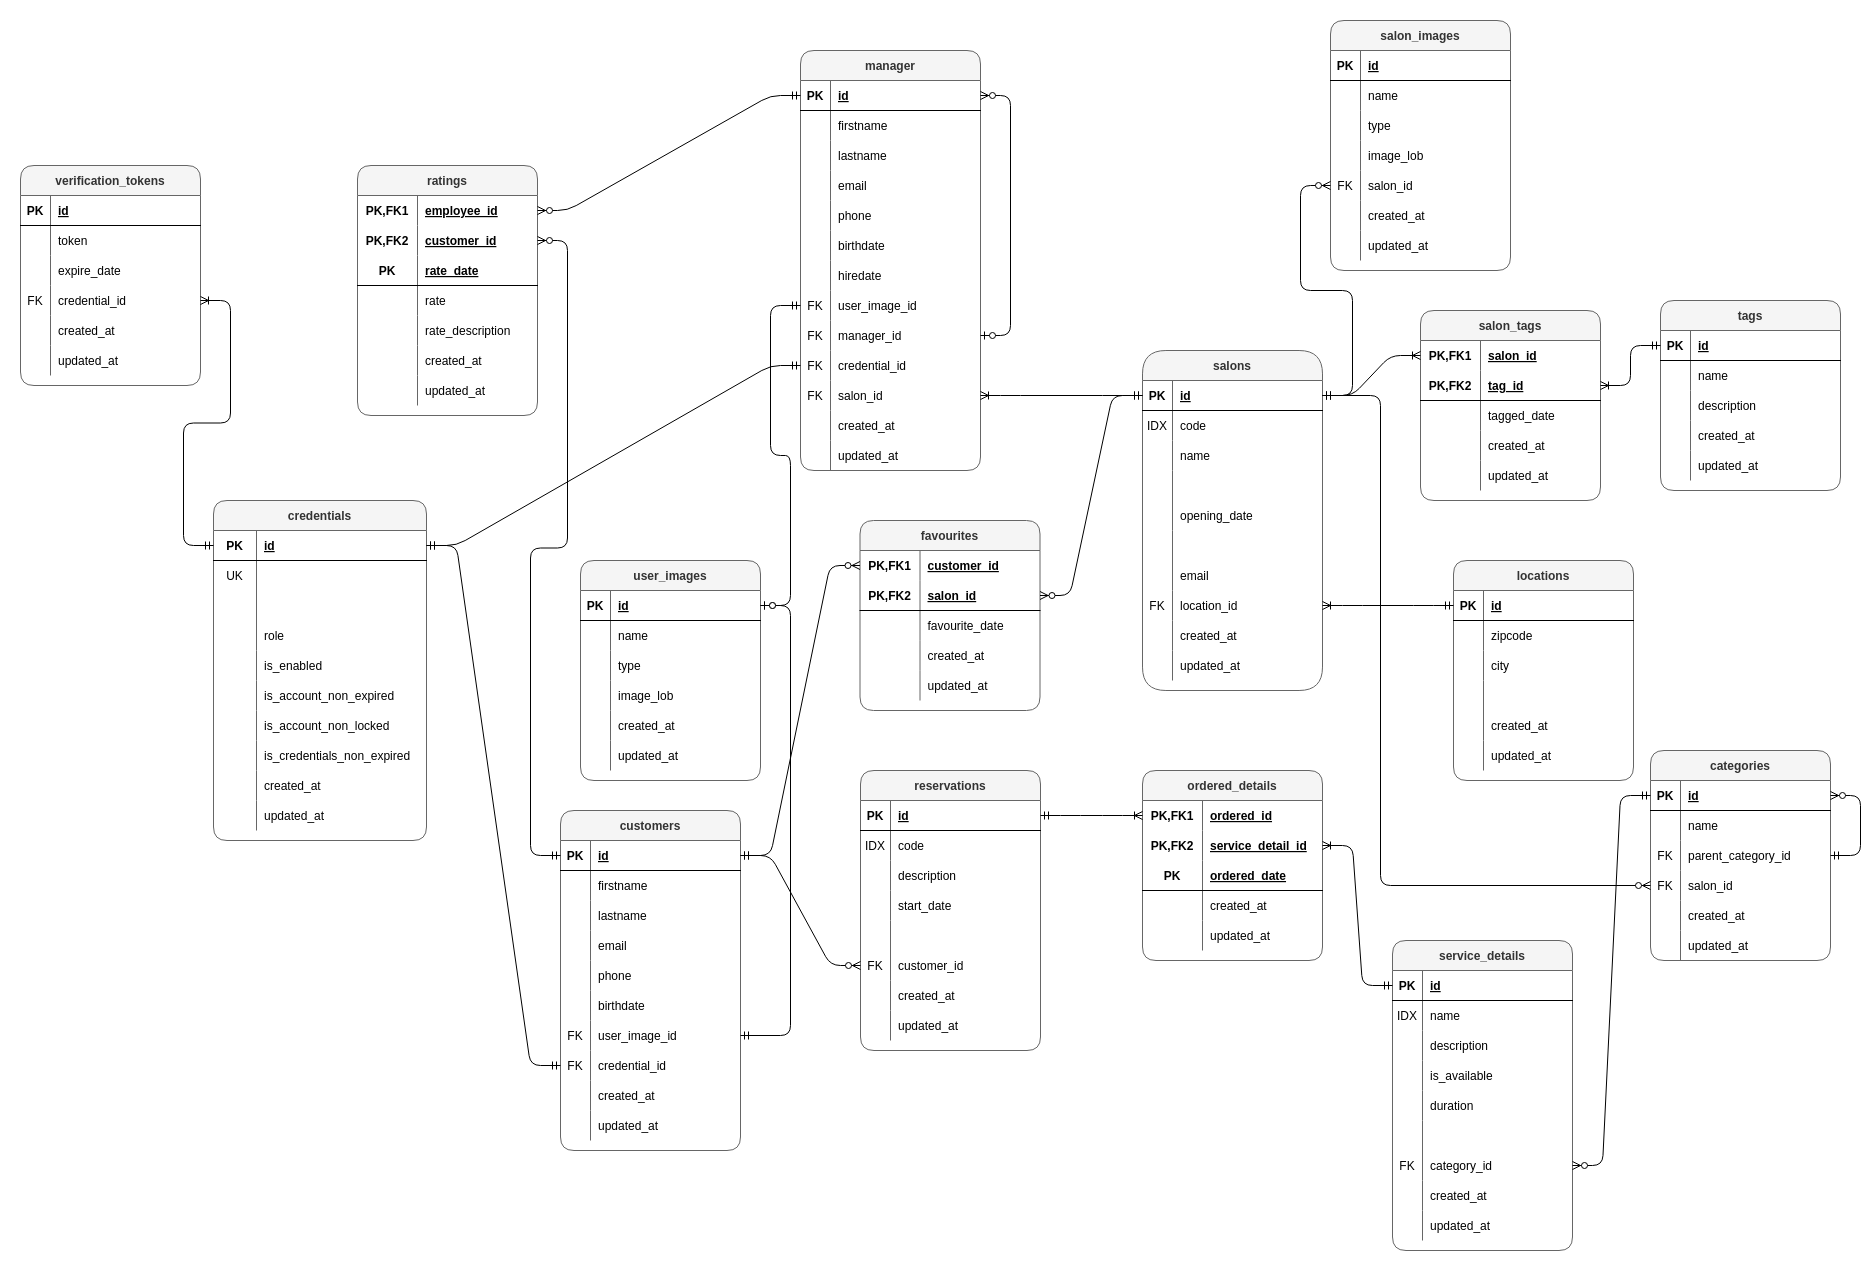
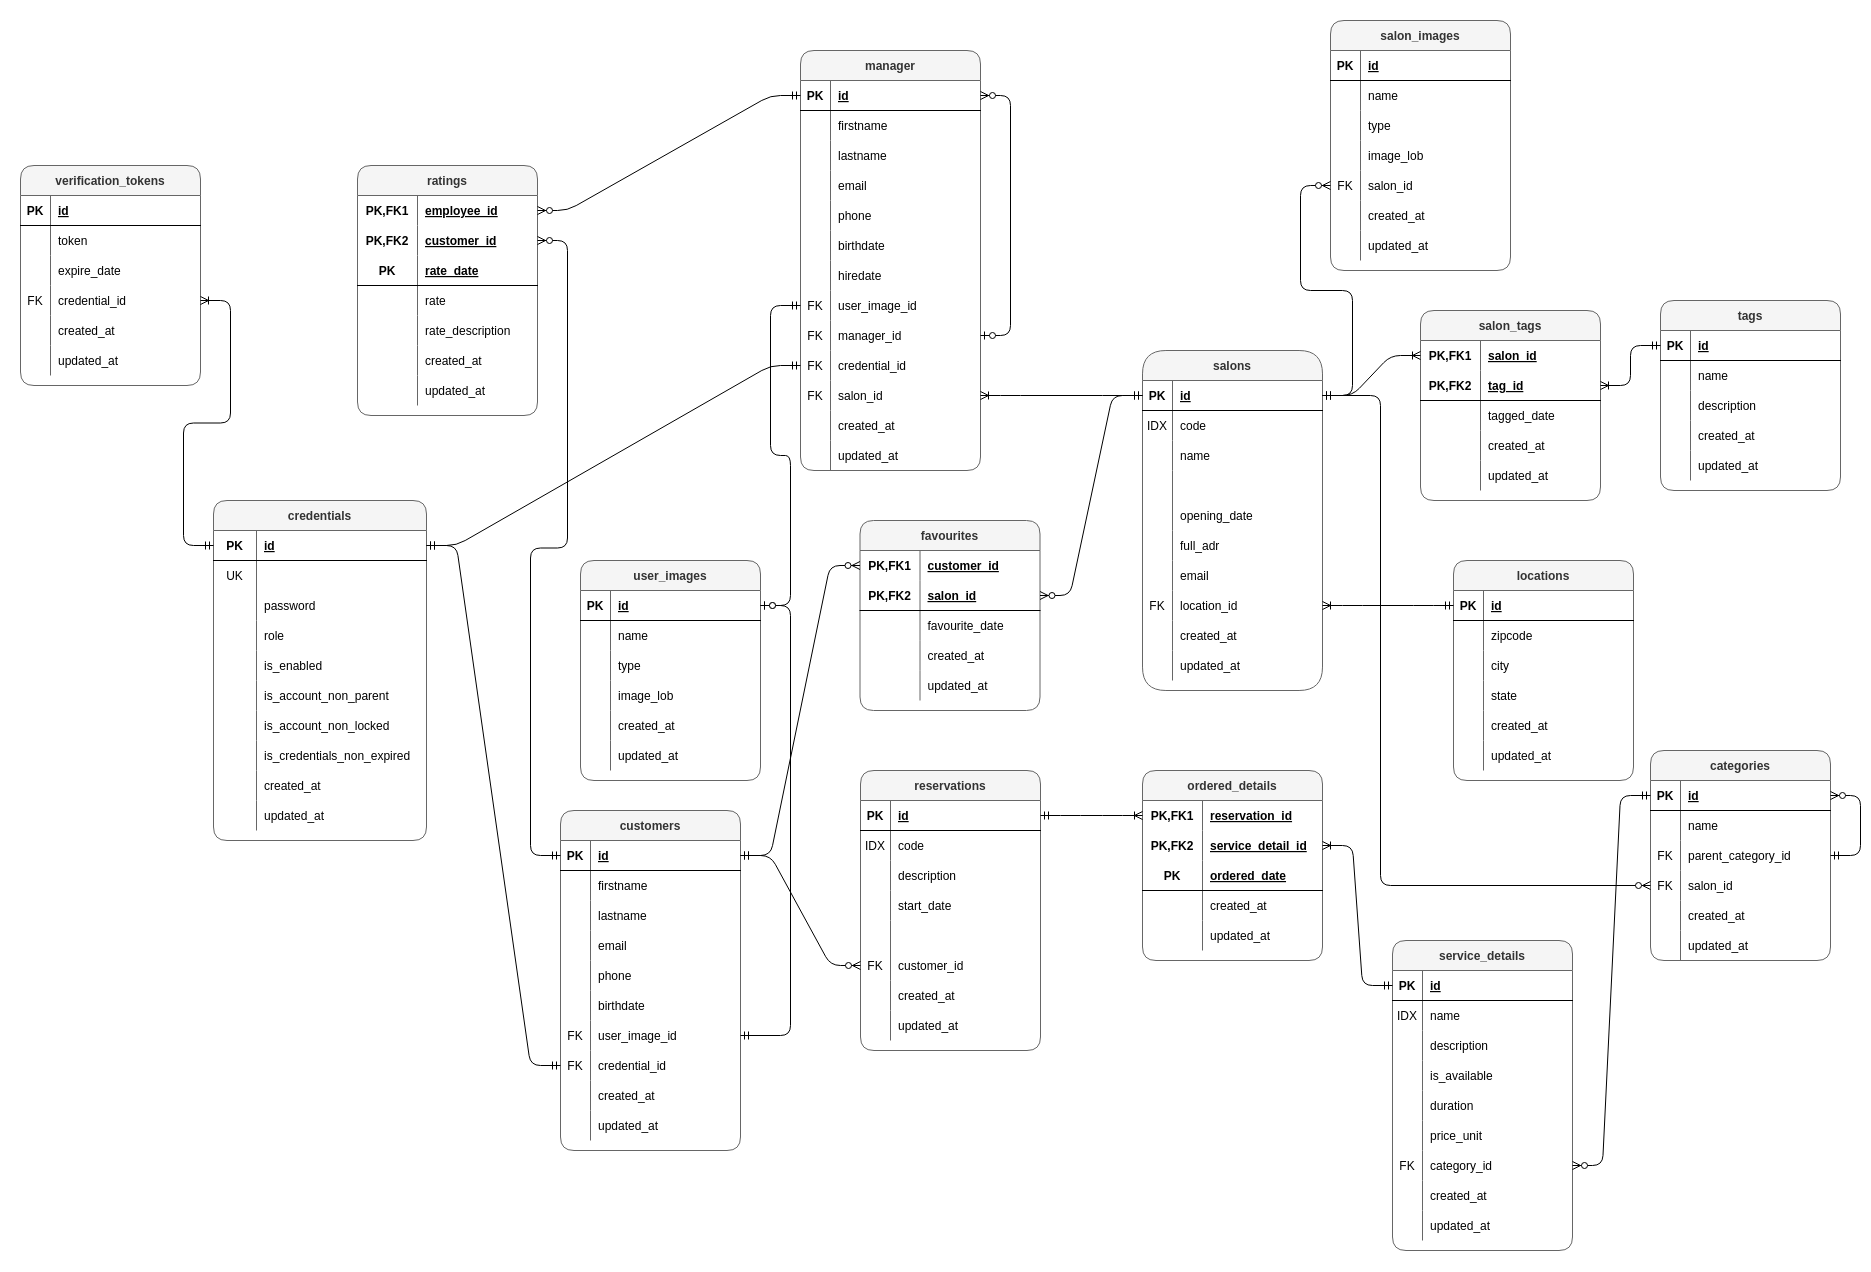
none -> (1248, 546)
none -> (342, 606)
(335, 696) -> (333, 696)
none -> (1559, 696)
(1242, 816) -> (1254, 816)
none -> (1498, 1136)
